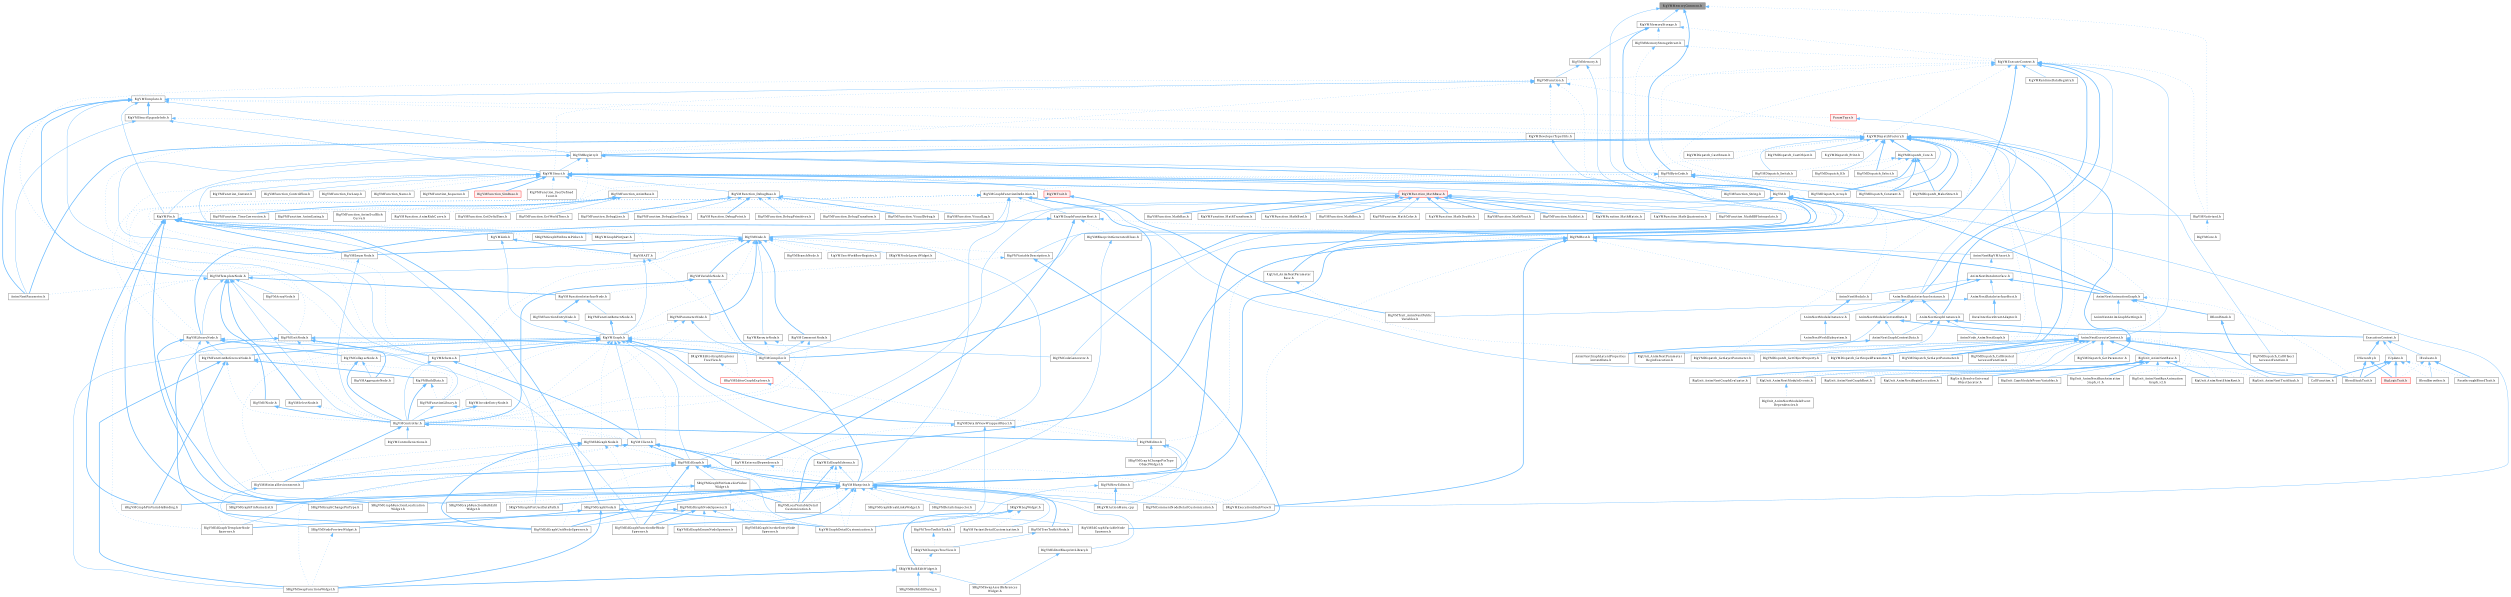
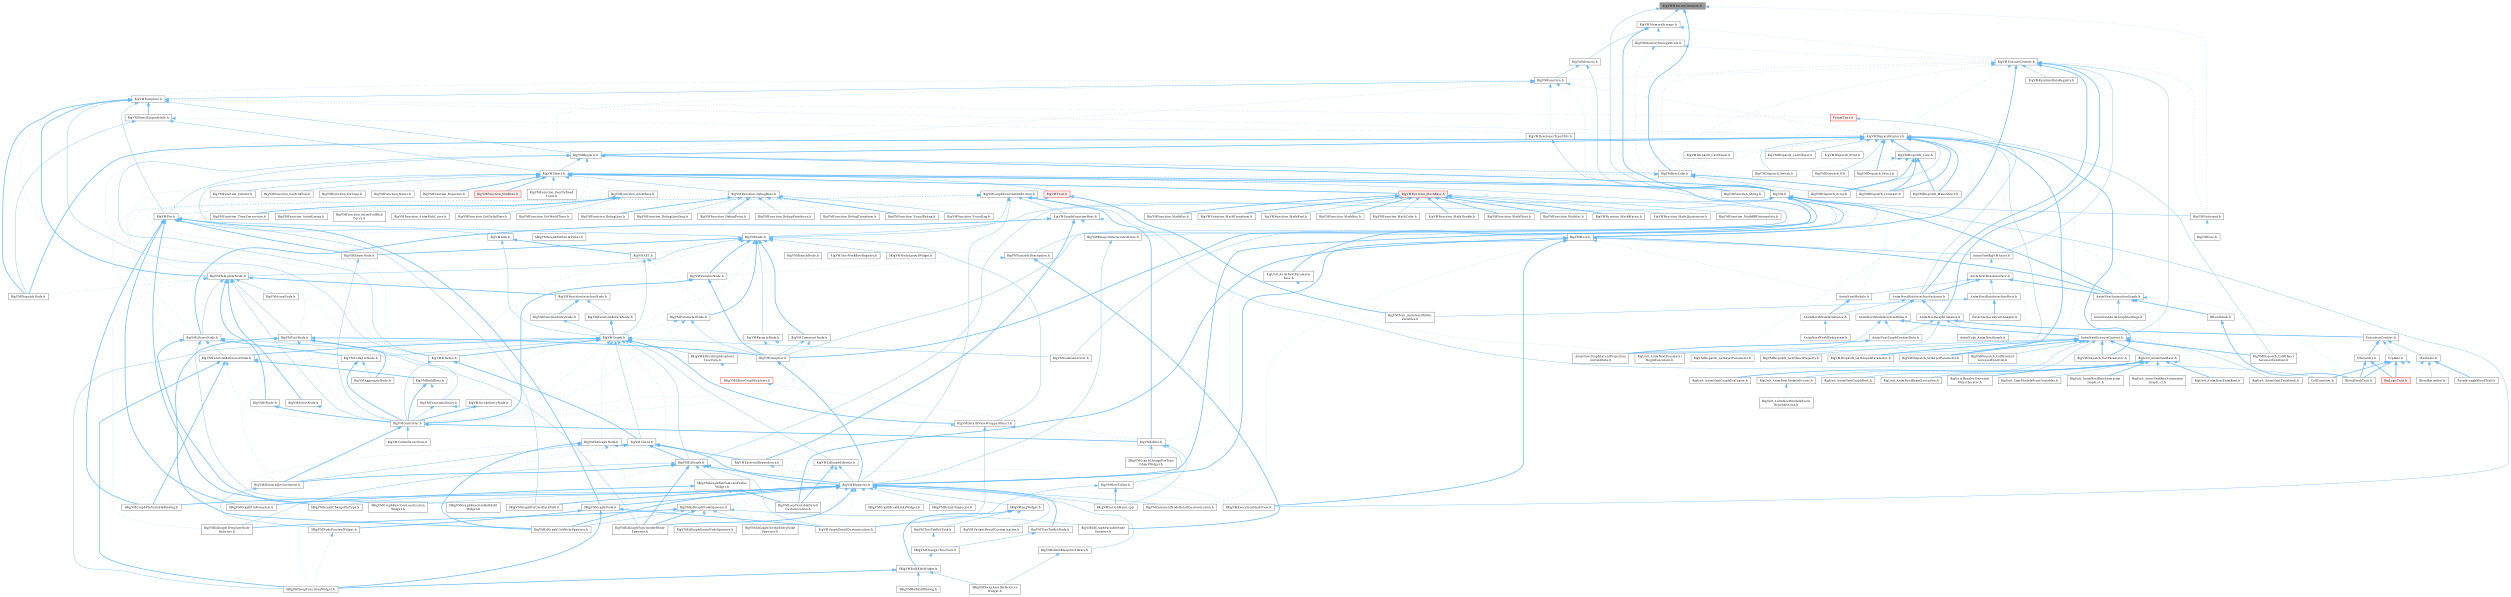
(613, 237) -> none
(28, 297) -> (28, 297)
